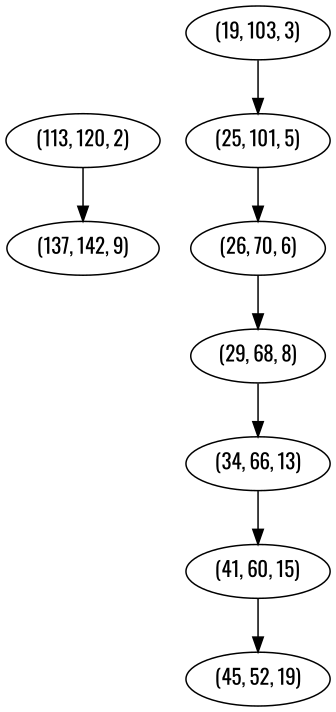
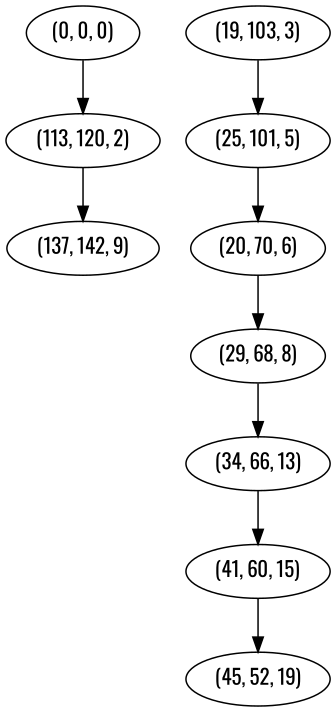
none -> (83, 33)
(258, 248) -> (258, 248)
